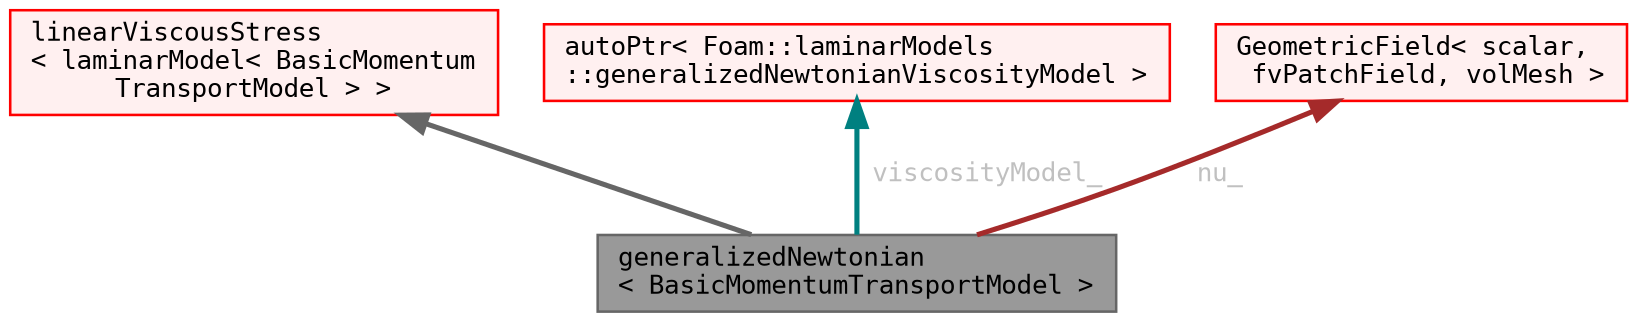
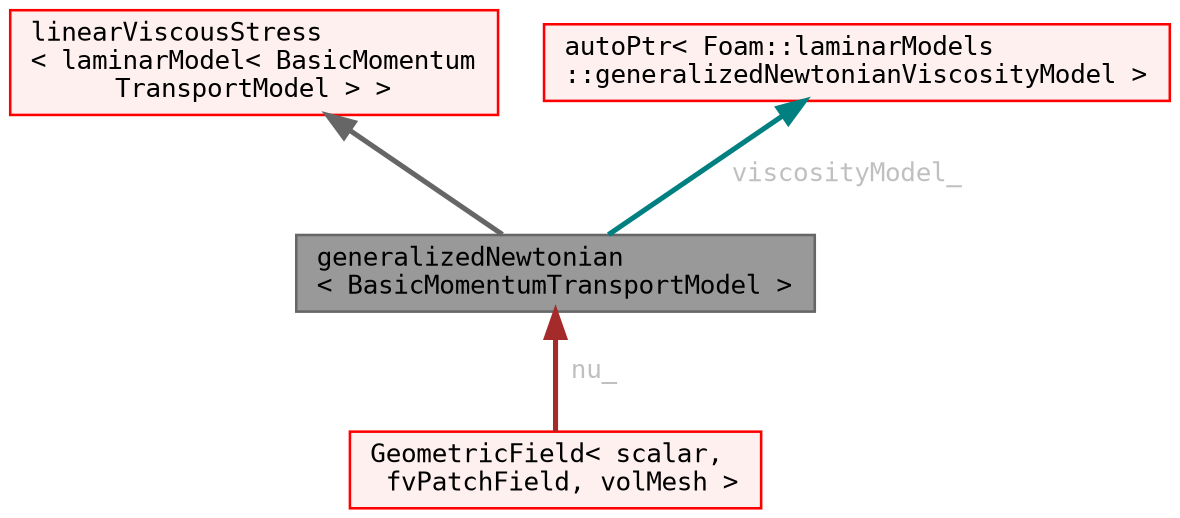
(1147, 177) -> (556, 385)
